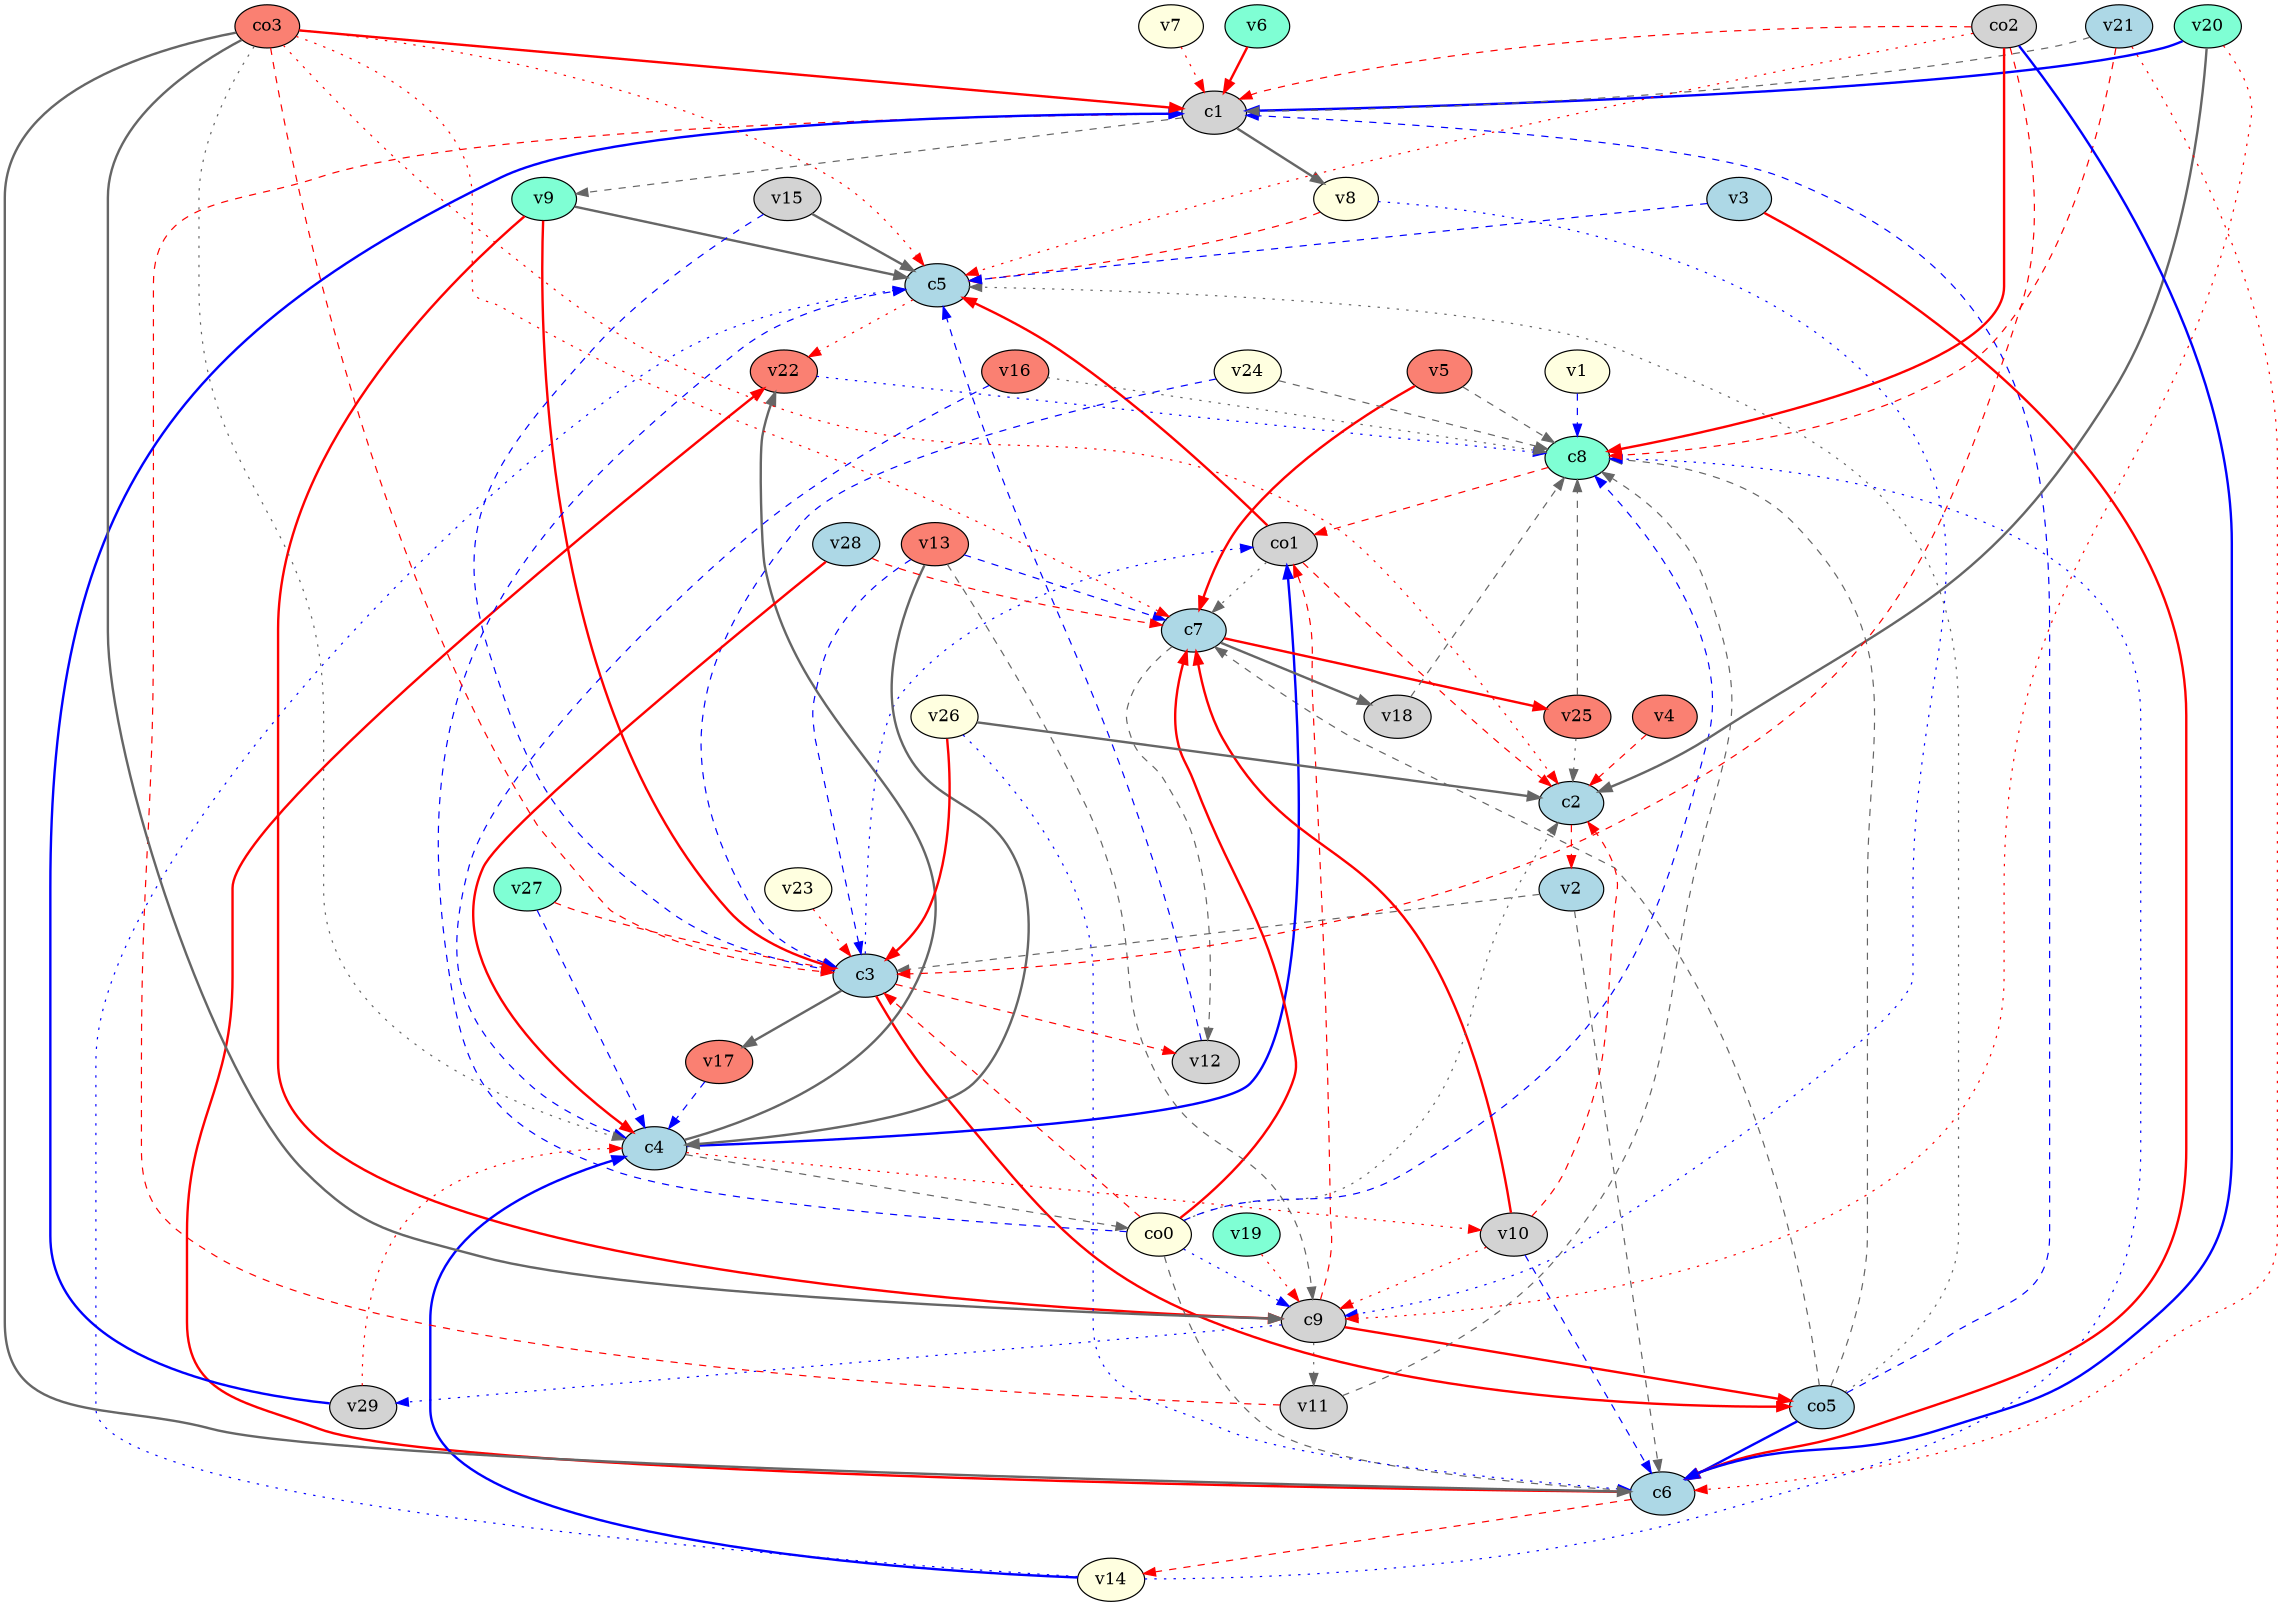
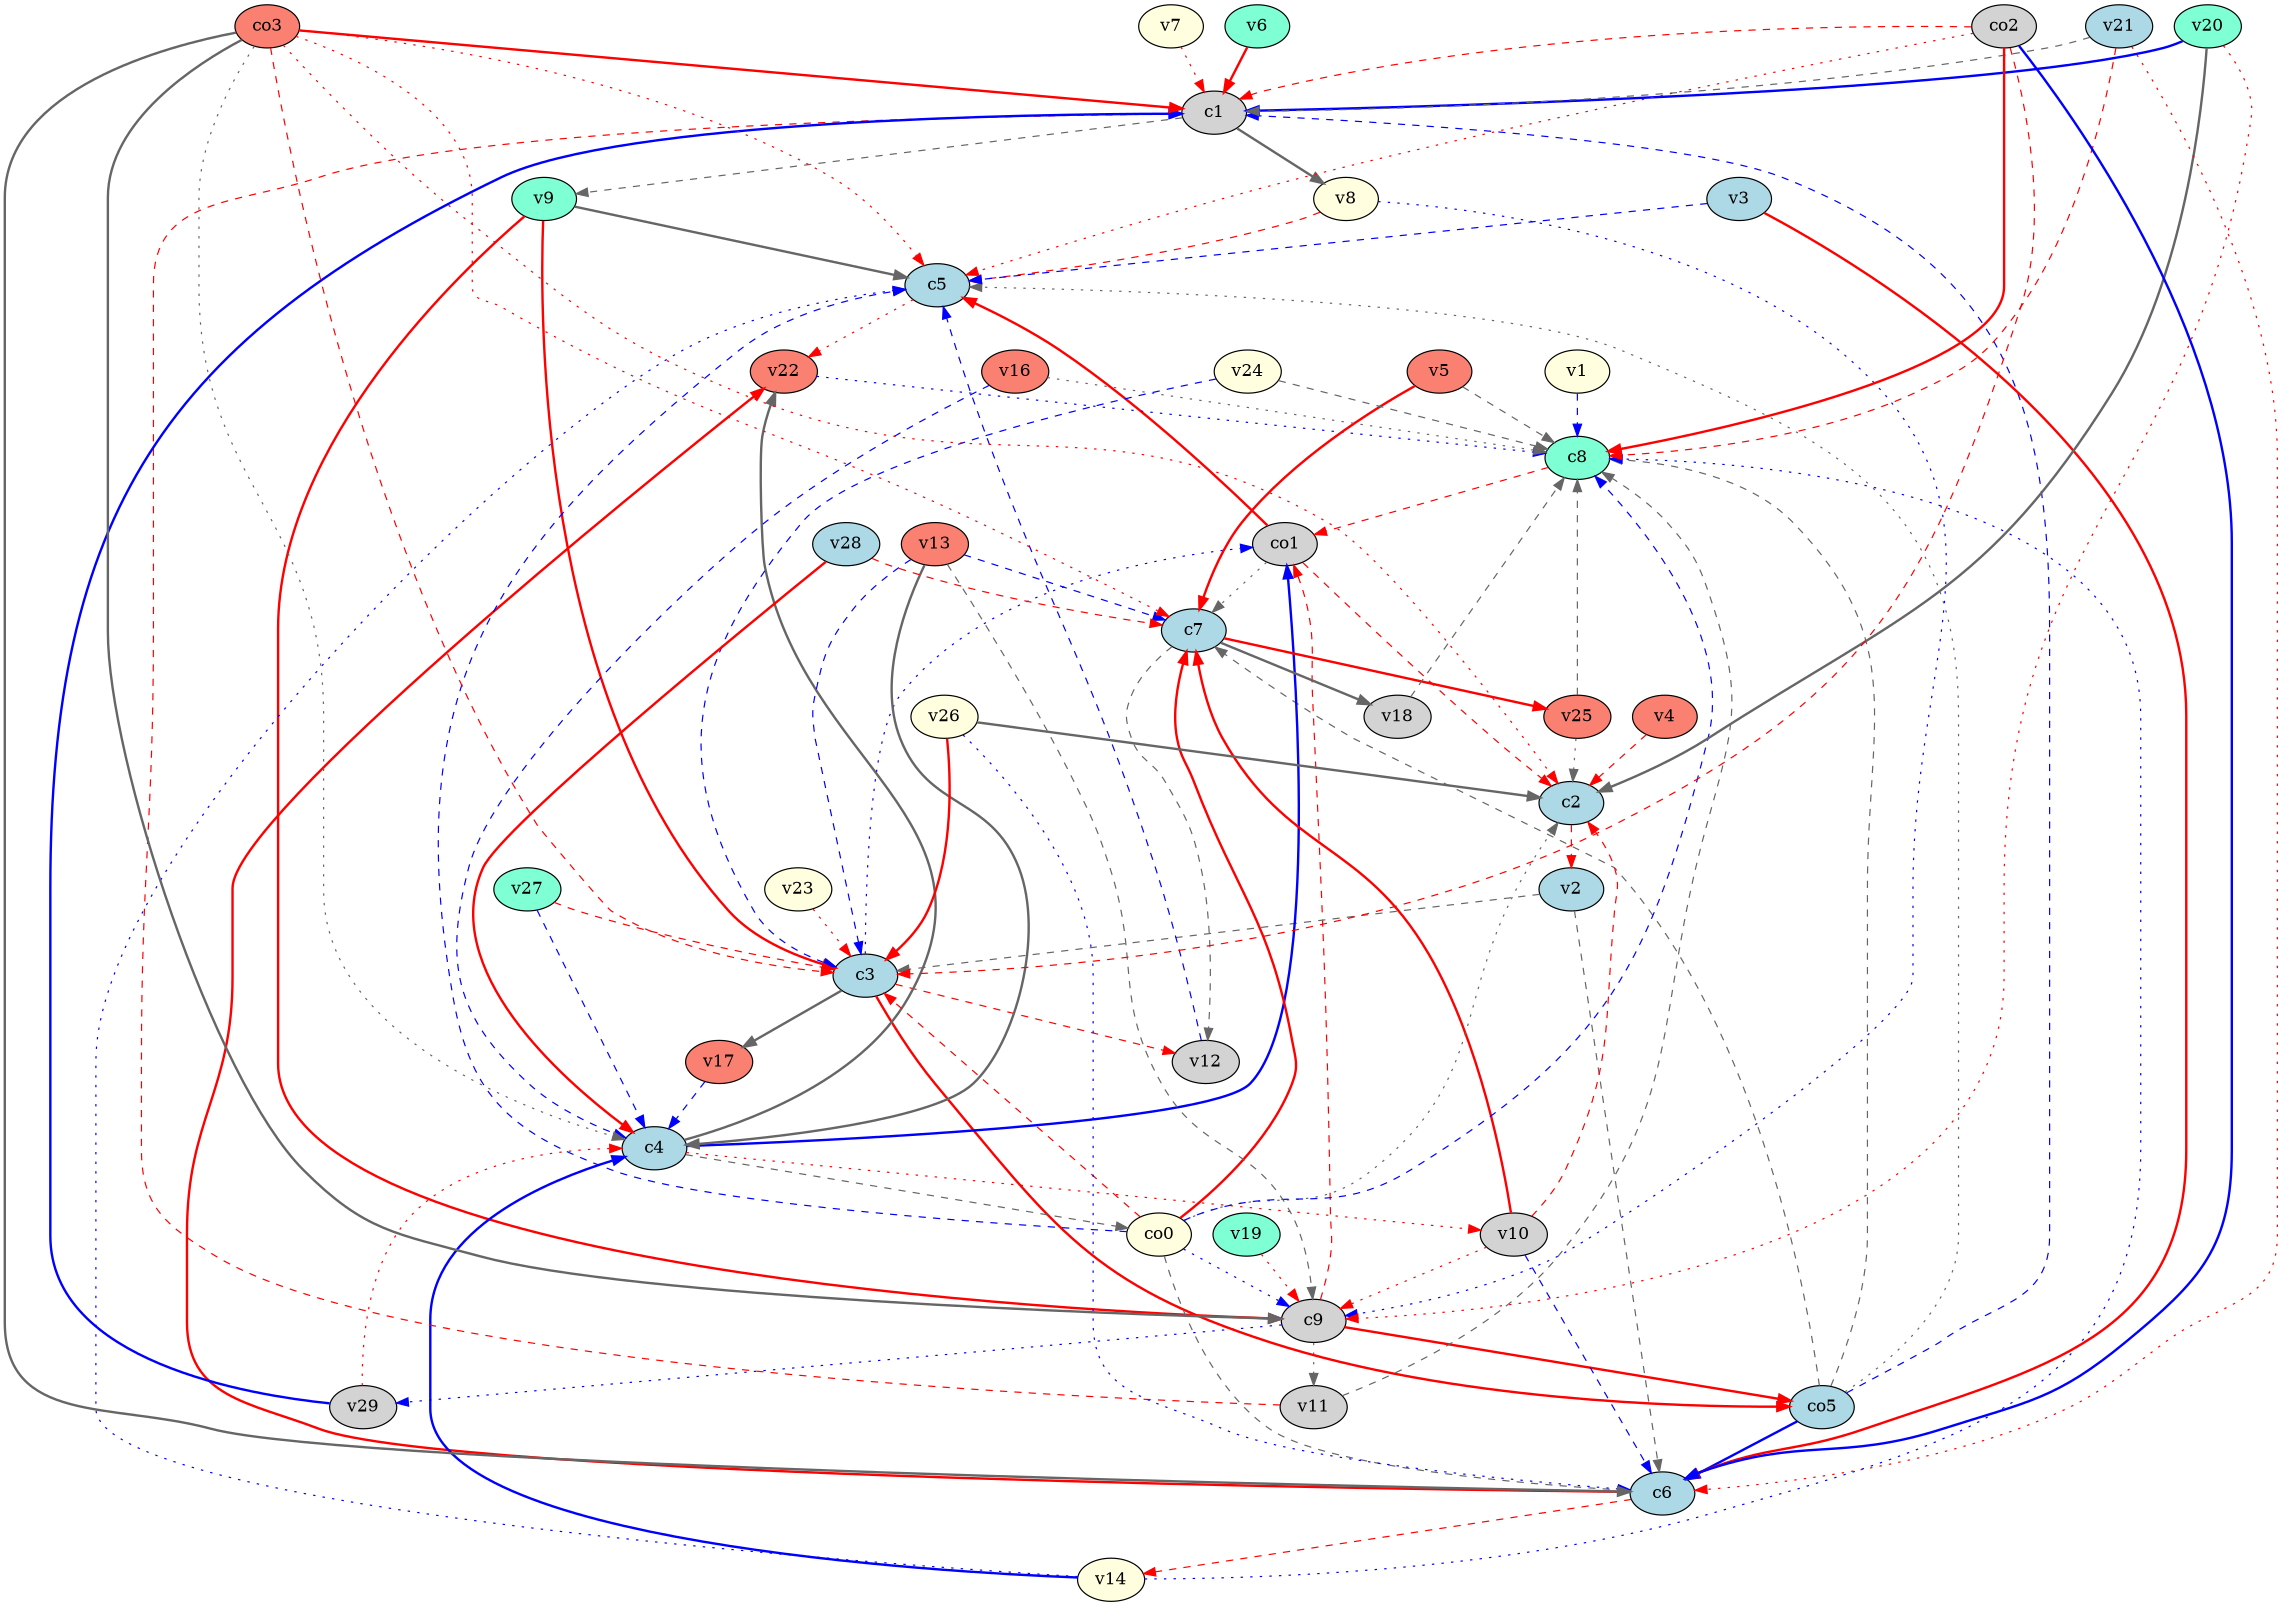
(787, 199) -> none
